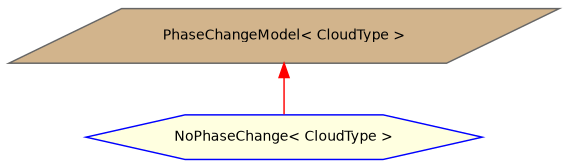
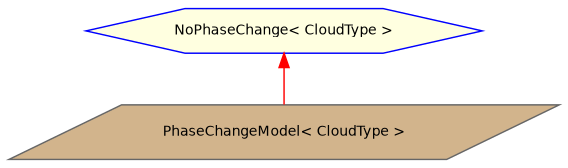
(284, 96) -> (284, 86)
